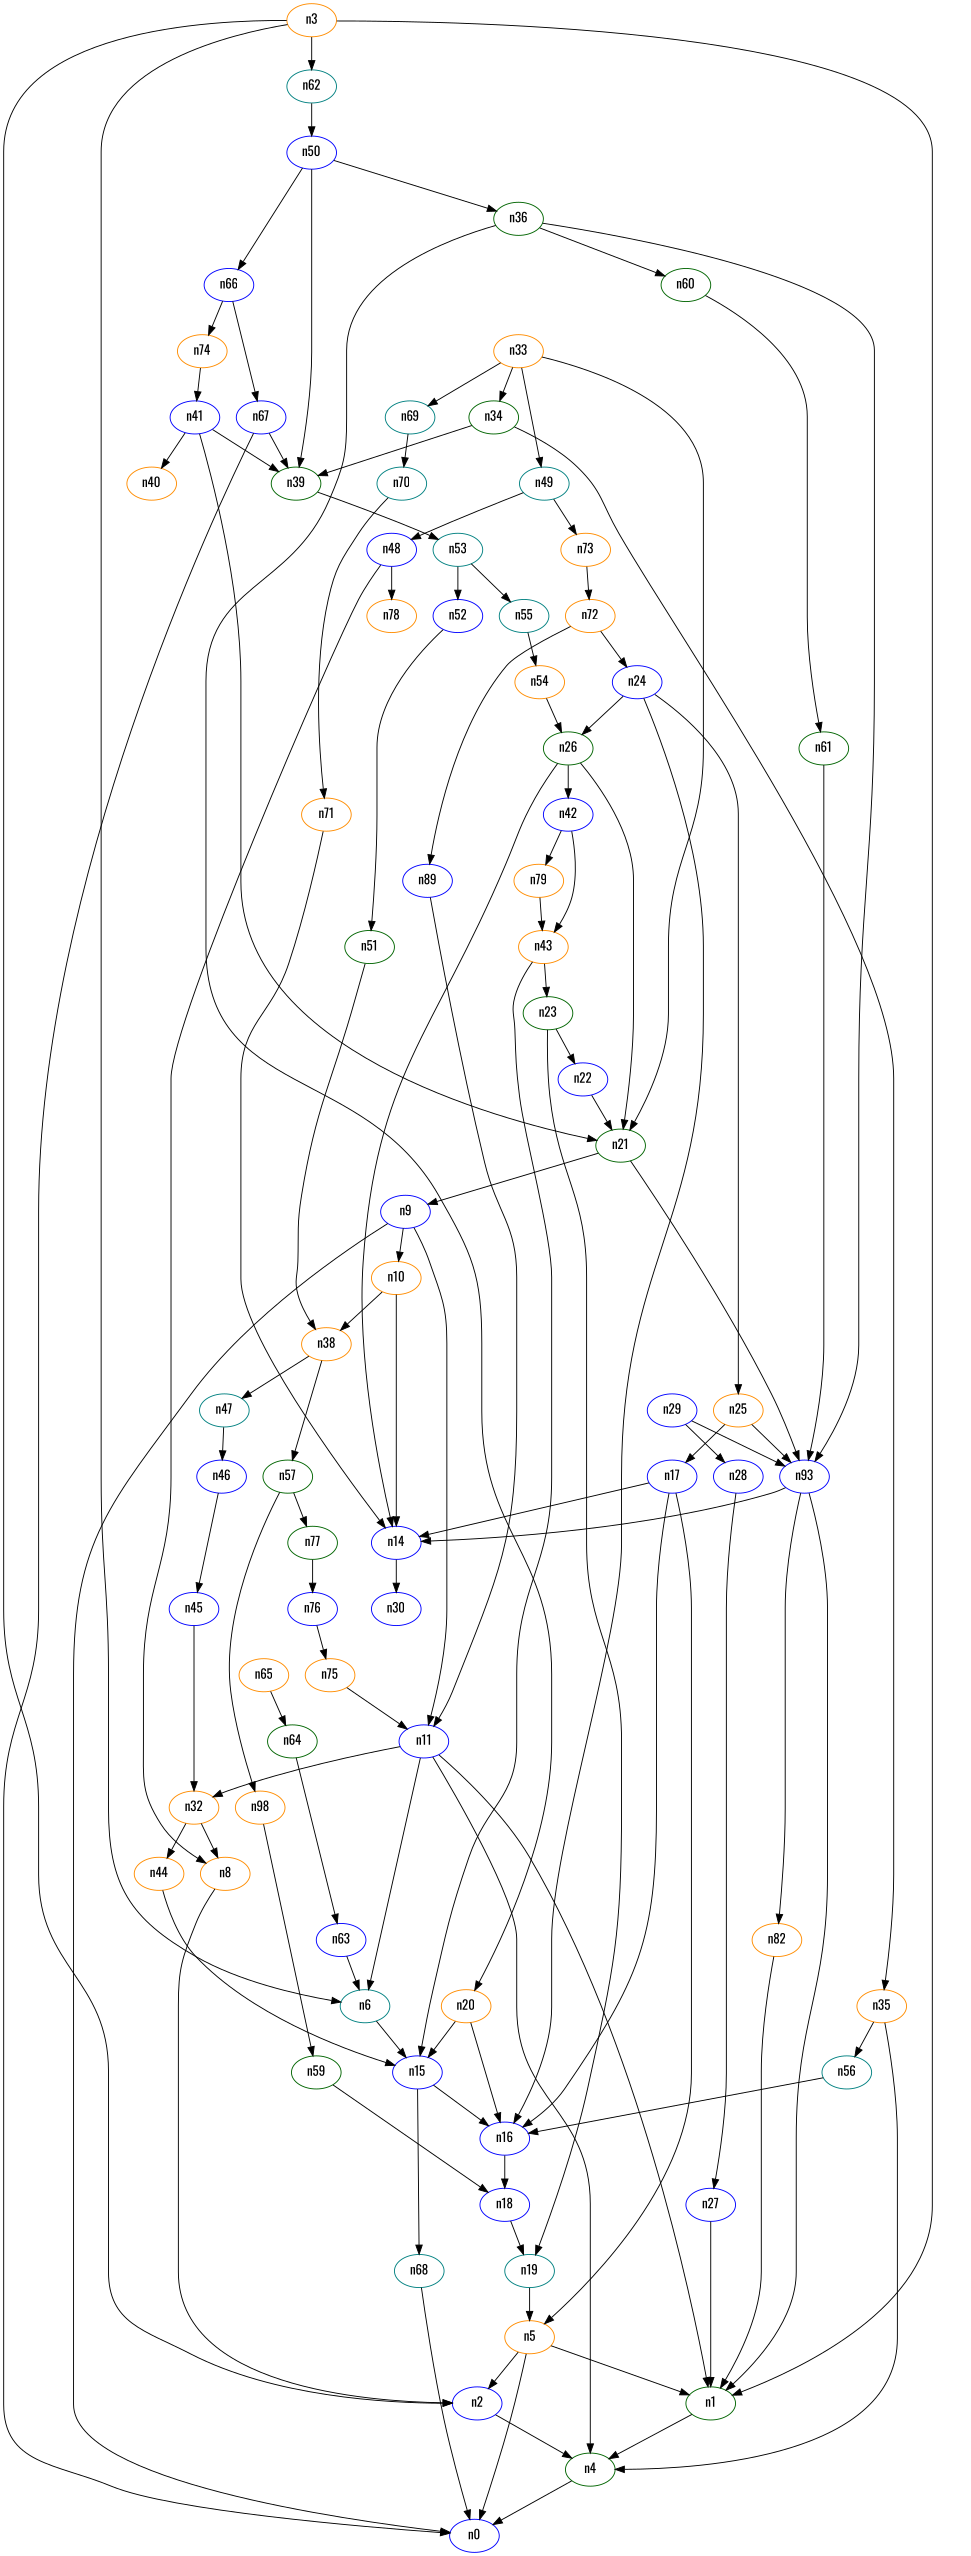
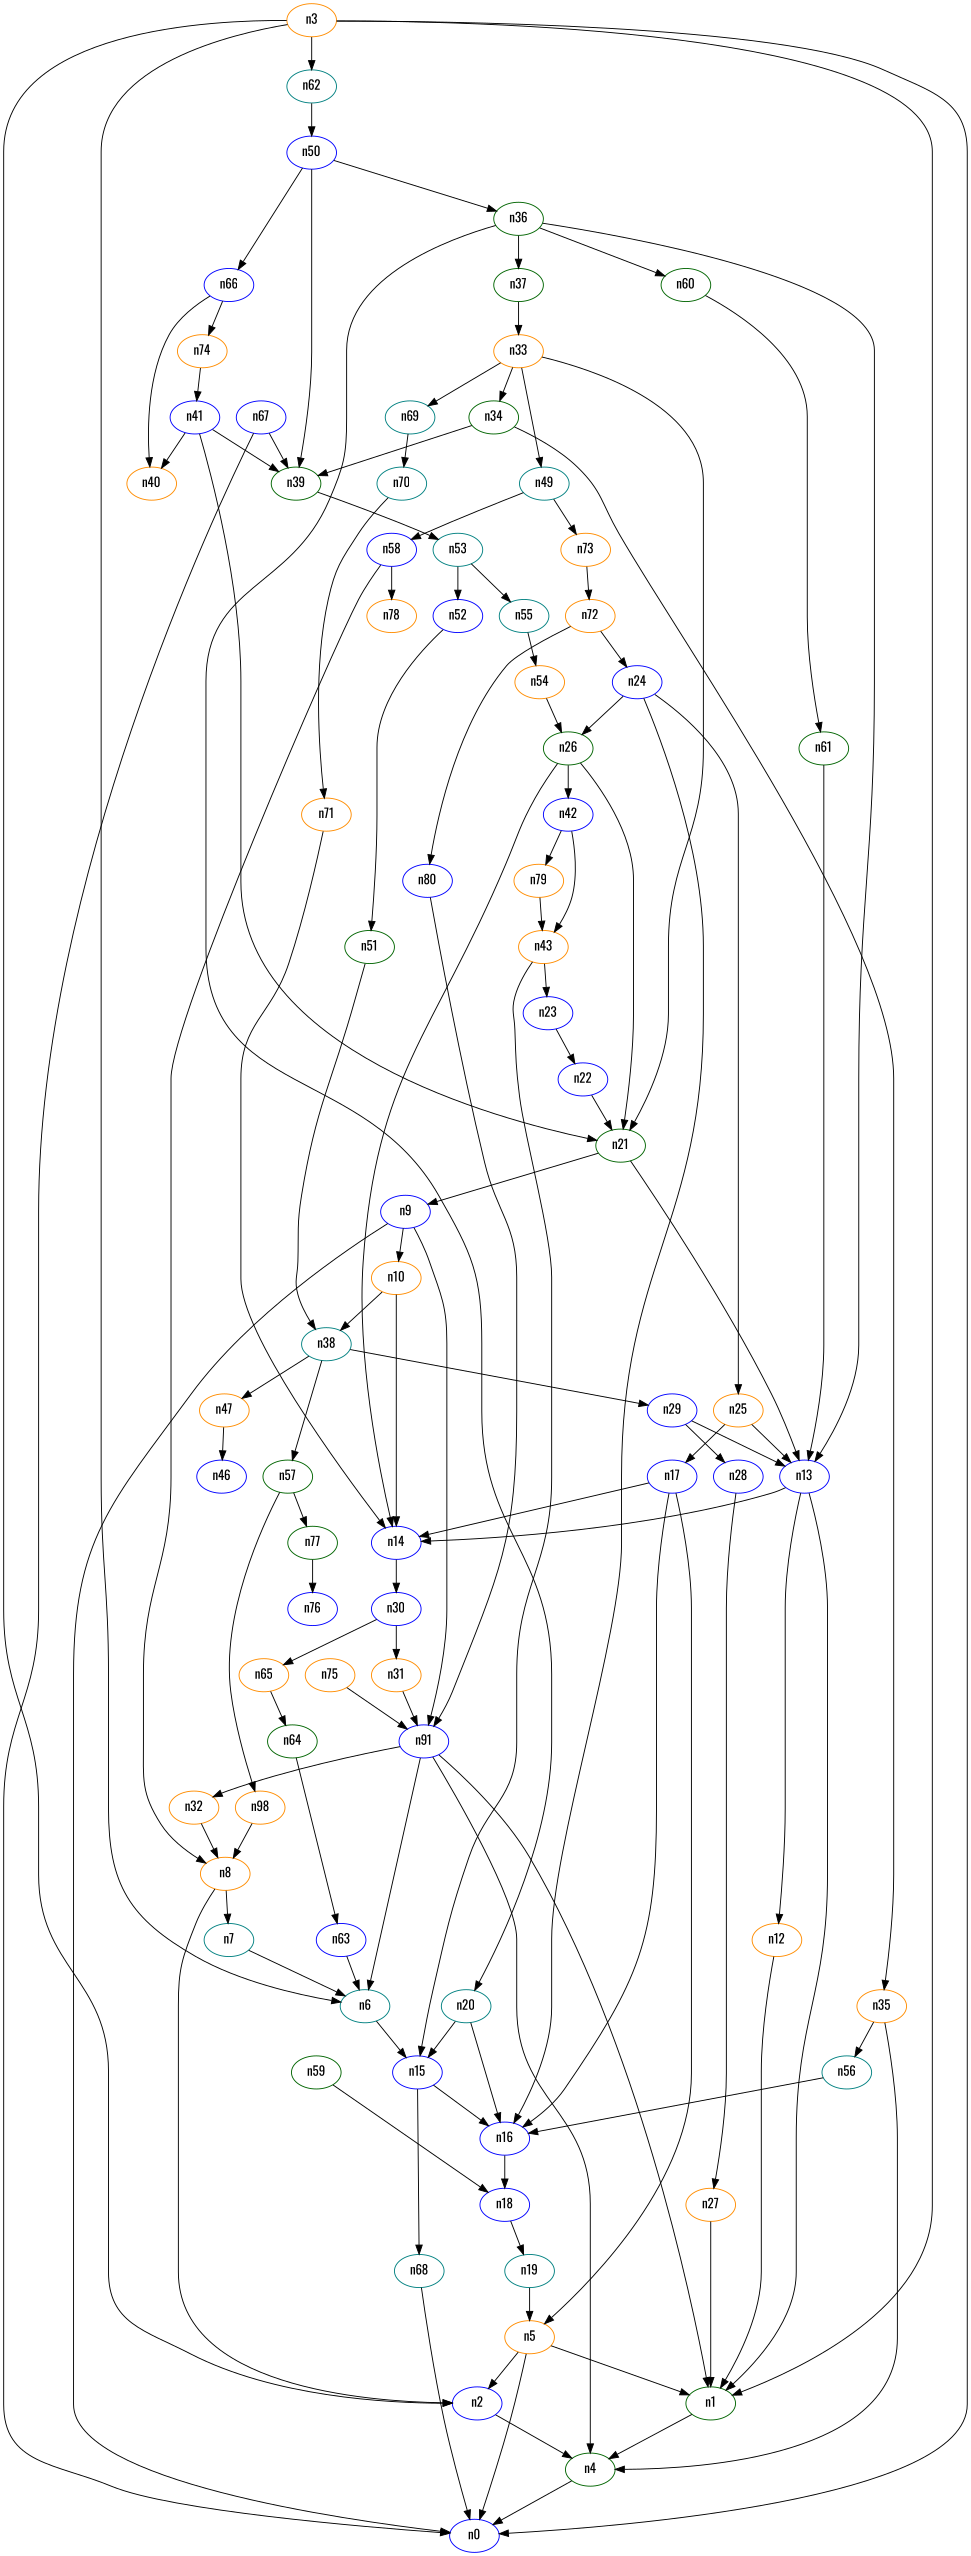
none -> (519, 285)
(244, 347) -> (157, 367)
(392, 550) -> (392, 550)
(428, 881) -> (428, 881)
(548, 1013) -> (548, 1013)
none -> (967, 1187)
(326, 1344) -> (326, 1344)
none -> (495, 1376)
(224, 1410) -> (224, 1410)
(805, 1477) -> (805, 1477)
(194, 1609) -> none
(595, 1611) -> none
(320, 1638) -> none
none -> (334, 1640)
none -> (396, 1675)
(424, 1741) -> (424, 1741)
(159, 1874) -> none
(287, 1936) -> (245, 1837)
none -> (229, 1940)
(777, 1940) -> (777, 1940)
(466, 2006) -> (466, 2006)
(711, 2205) -> (711, 2205)
